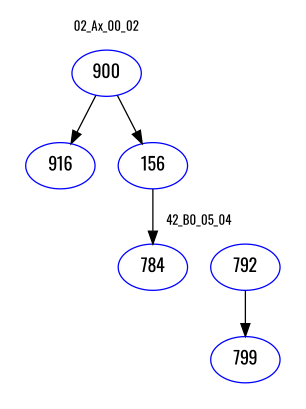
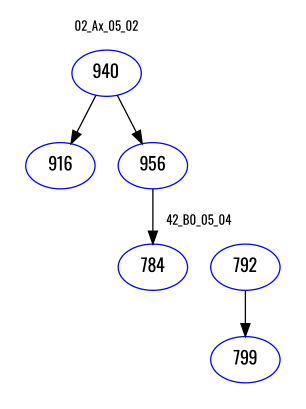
(107, 28) -> (107, 28)
(107, 73) -> (107, 73)
(153, 166) -> (153, 166)
